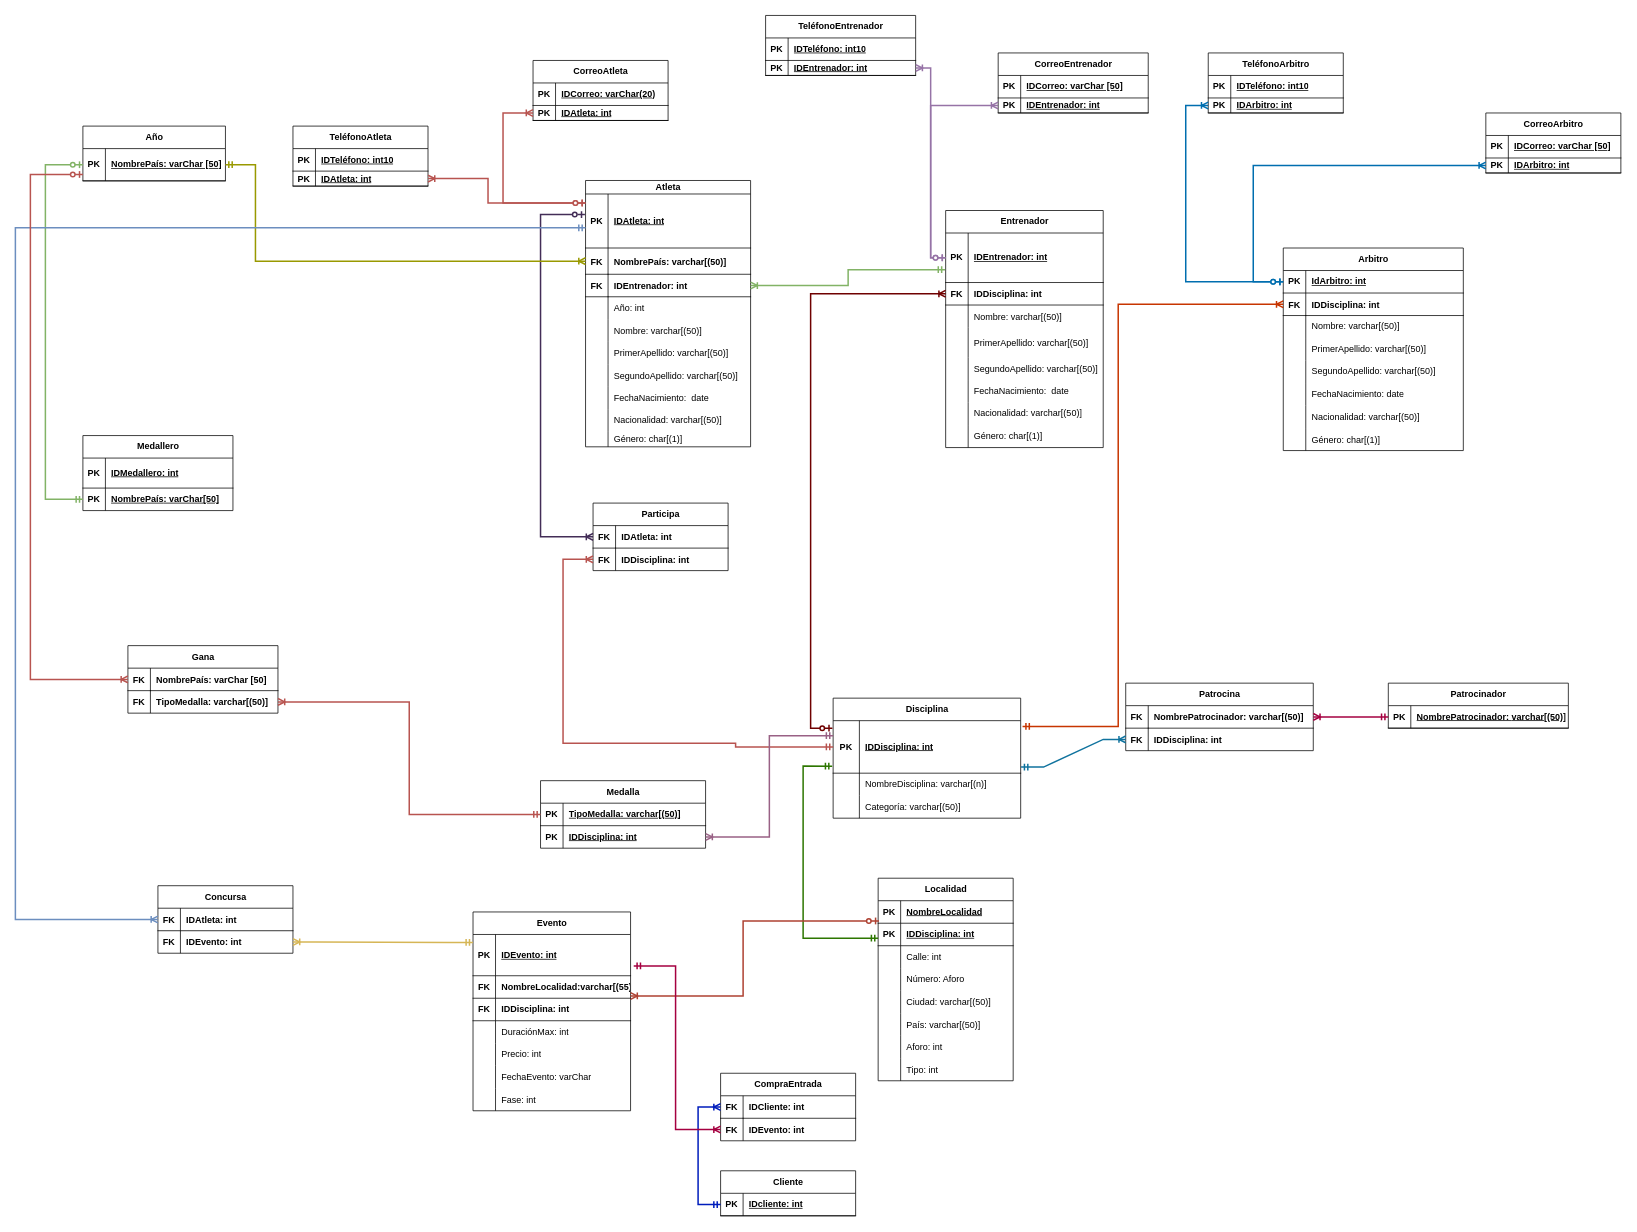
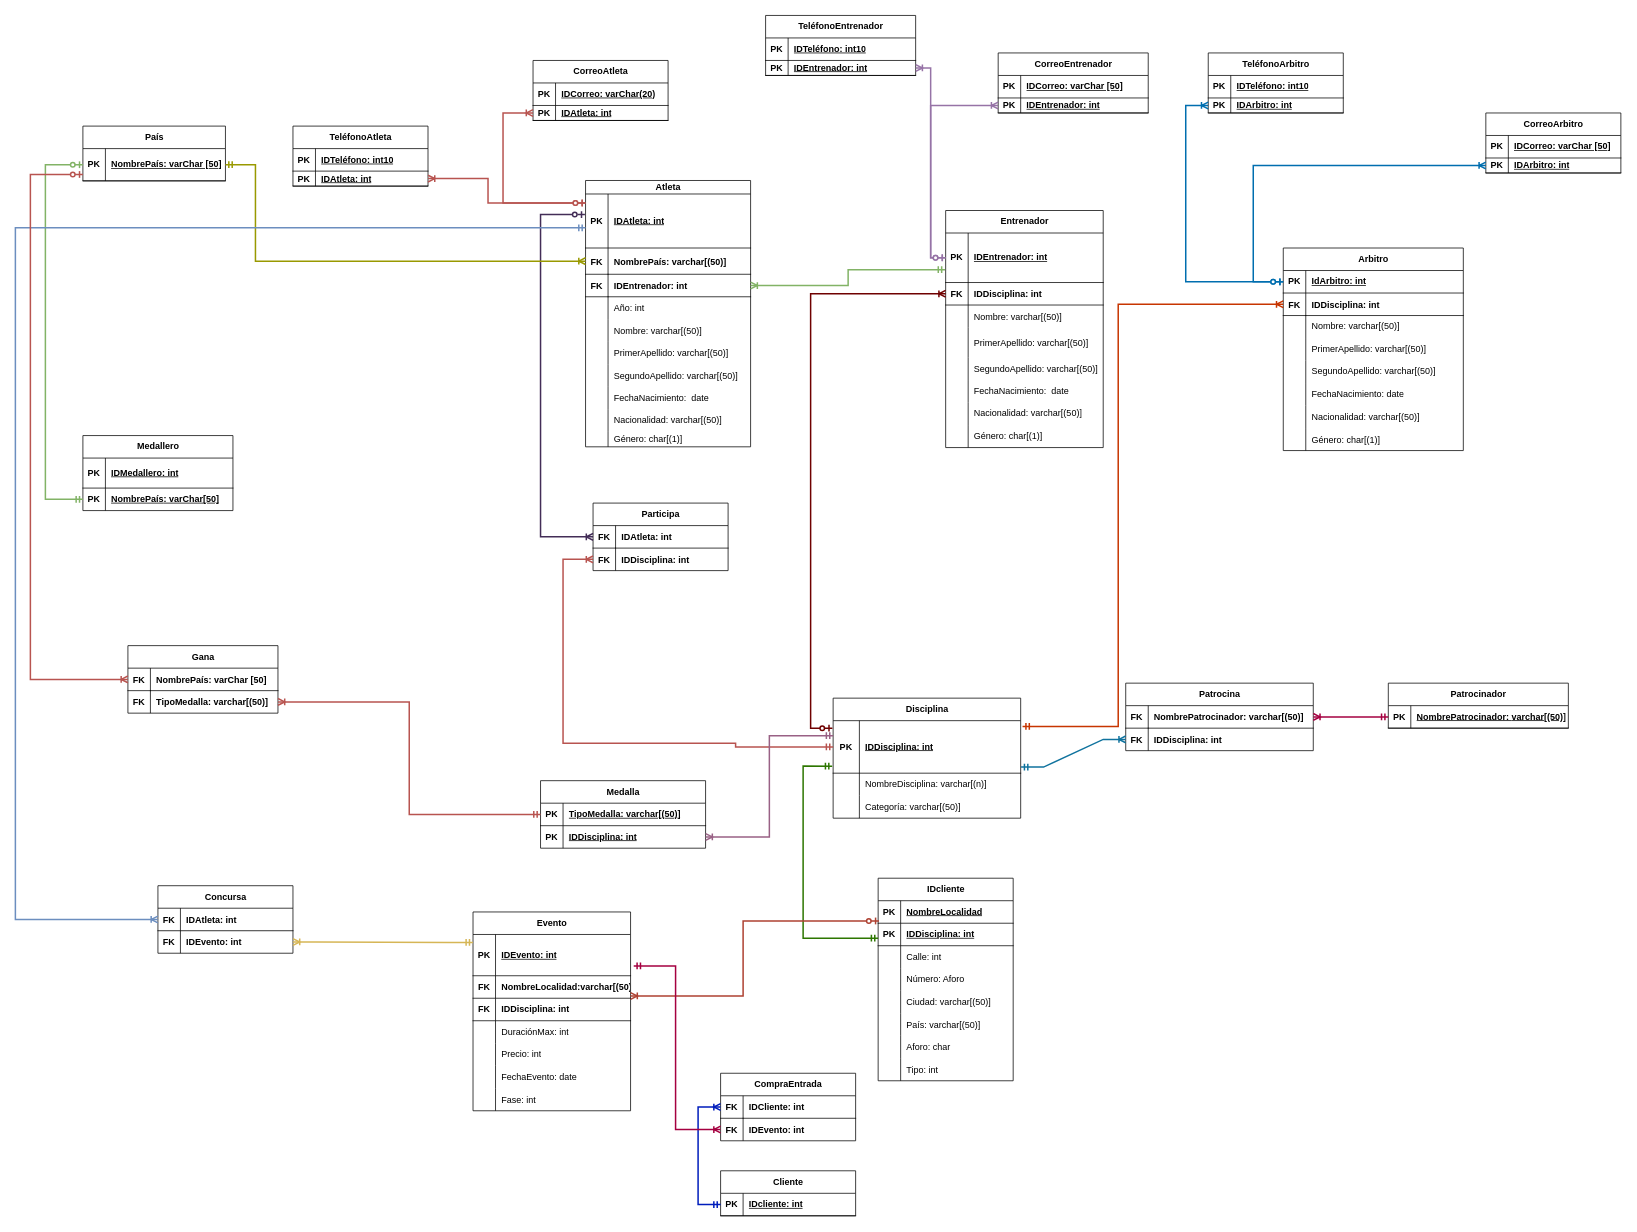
(155, 138) -> (155, 138)
(946, 889) -> (946, 889)
(566, 987) -> (566, 987)
(928, 1047) -> (931, 1047)
(549, 1077) -> (542, 1077)
